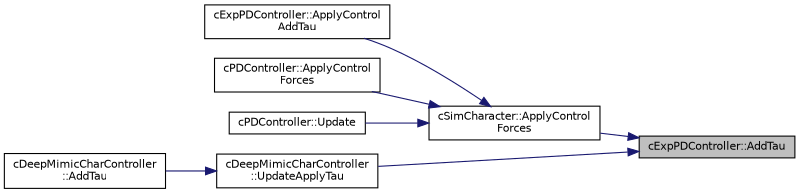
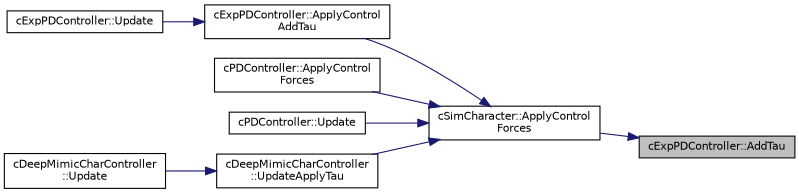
none -> (85, 22)
(503, 159) -> (400, 148)
(85, 171) -> (85, 171)
